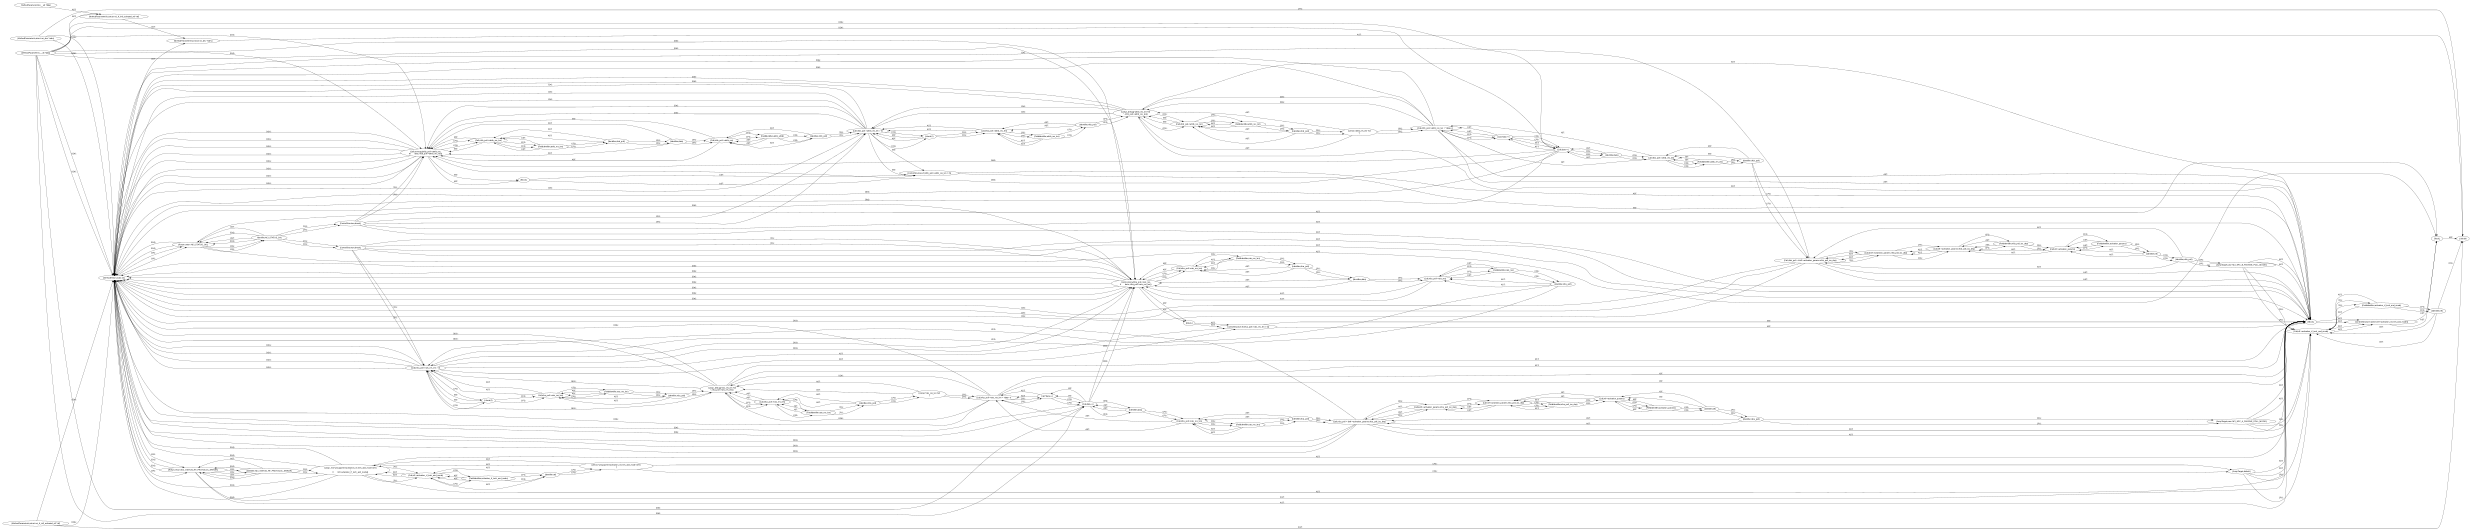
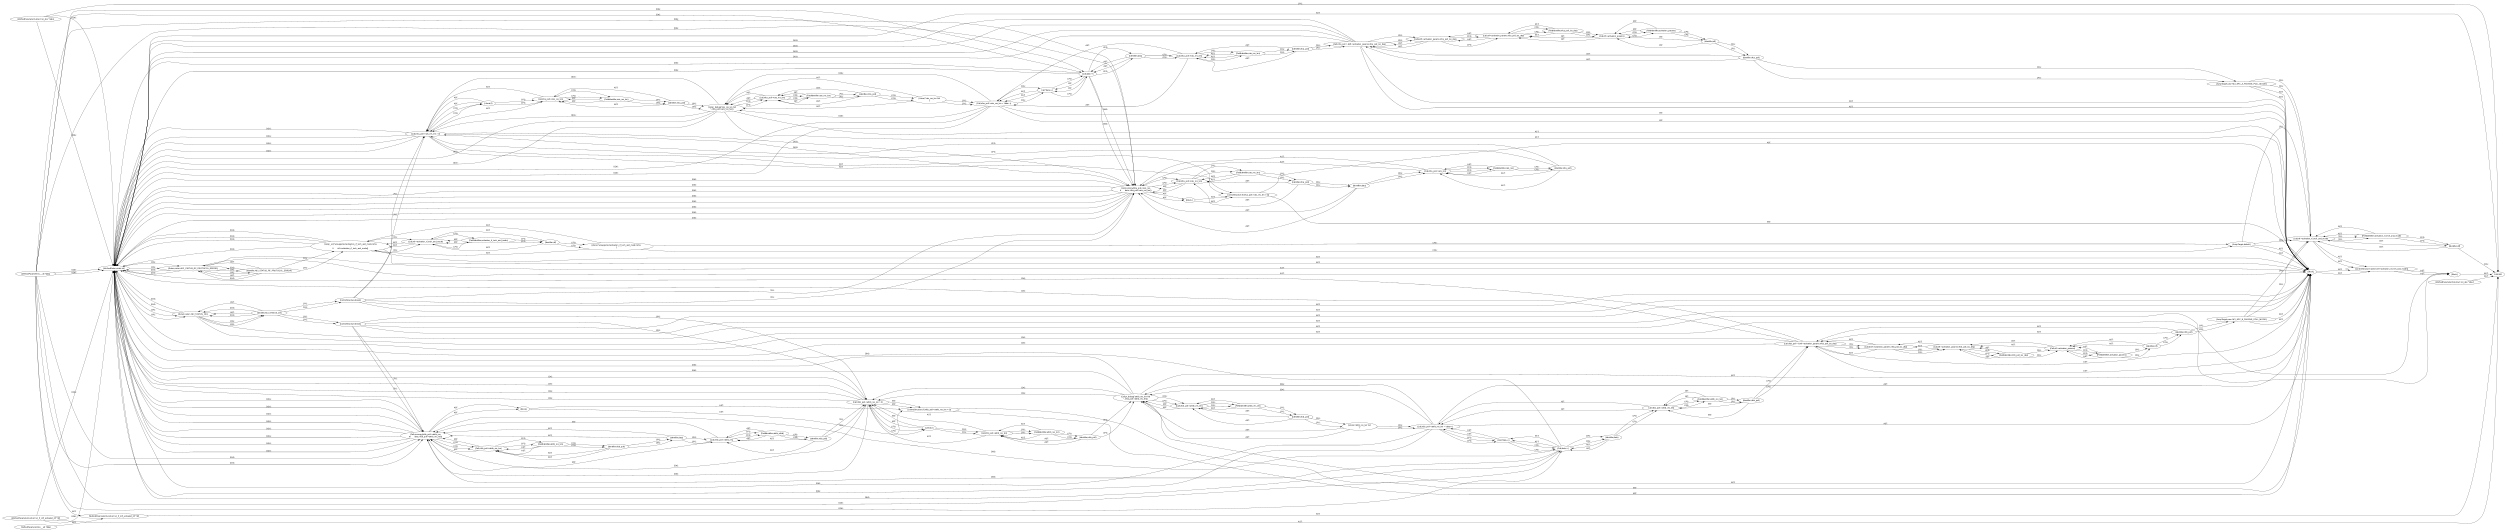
(150, 28) -> (1423, 515)
(128, 149) -> (1318, 14)
